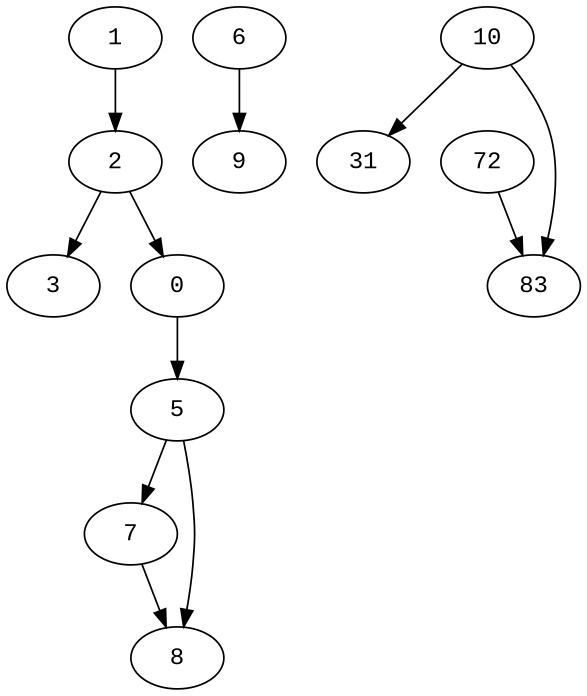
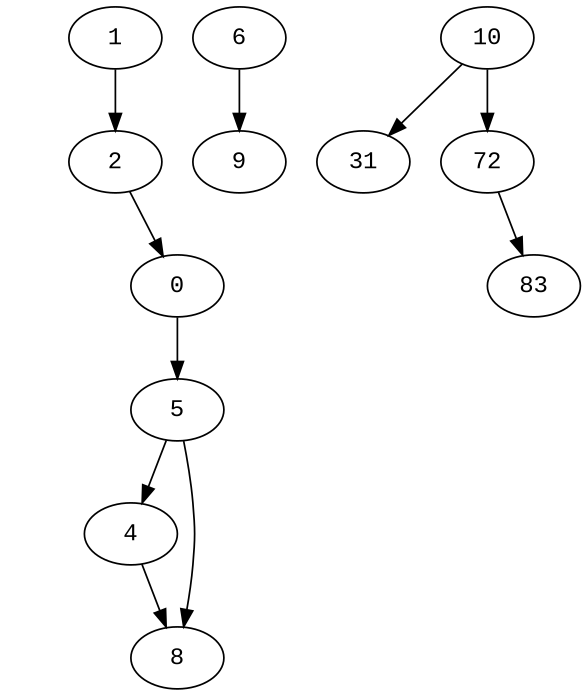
(553, 147) -> (487, 91)
(53, 286) -> none
(131, 534) -> (131, 534)
